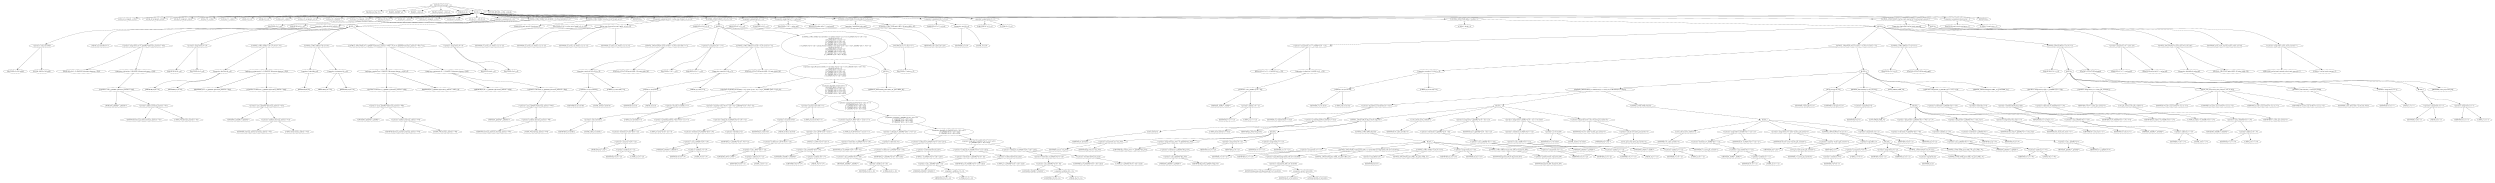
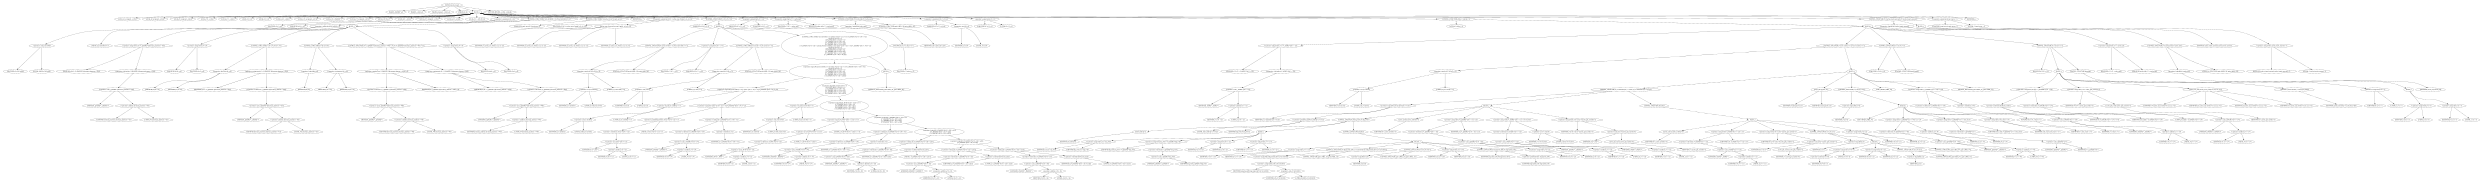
(373, 12) -> none
